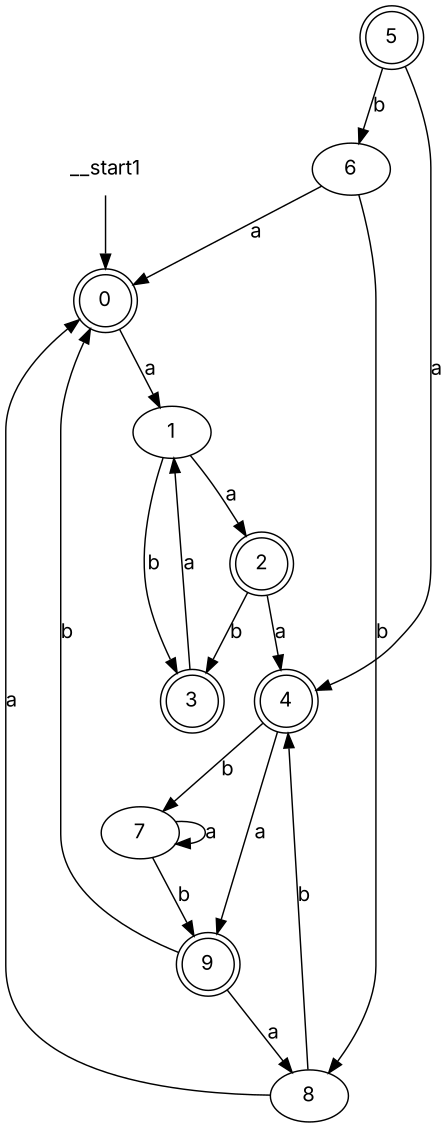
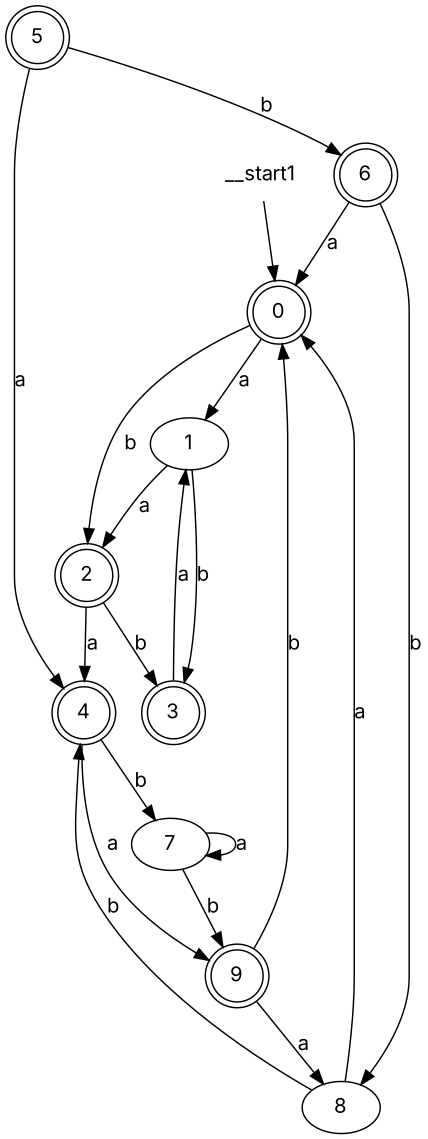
(351, 169) -> (366, 175)
none -> (137, 402)
